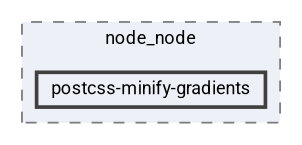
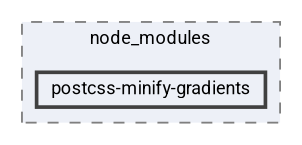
(151, 39) -> (151, 39)
